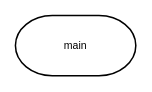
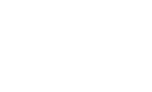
(75, 45) -> none
